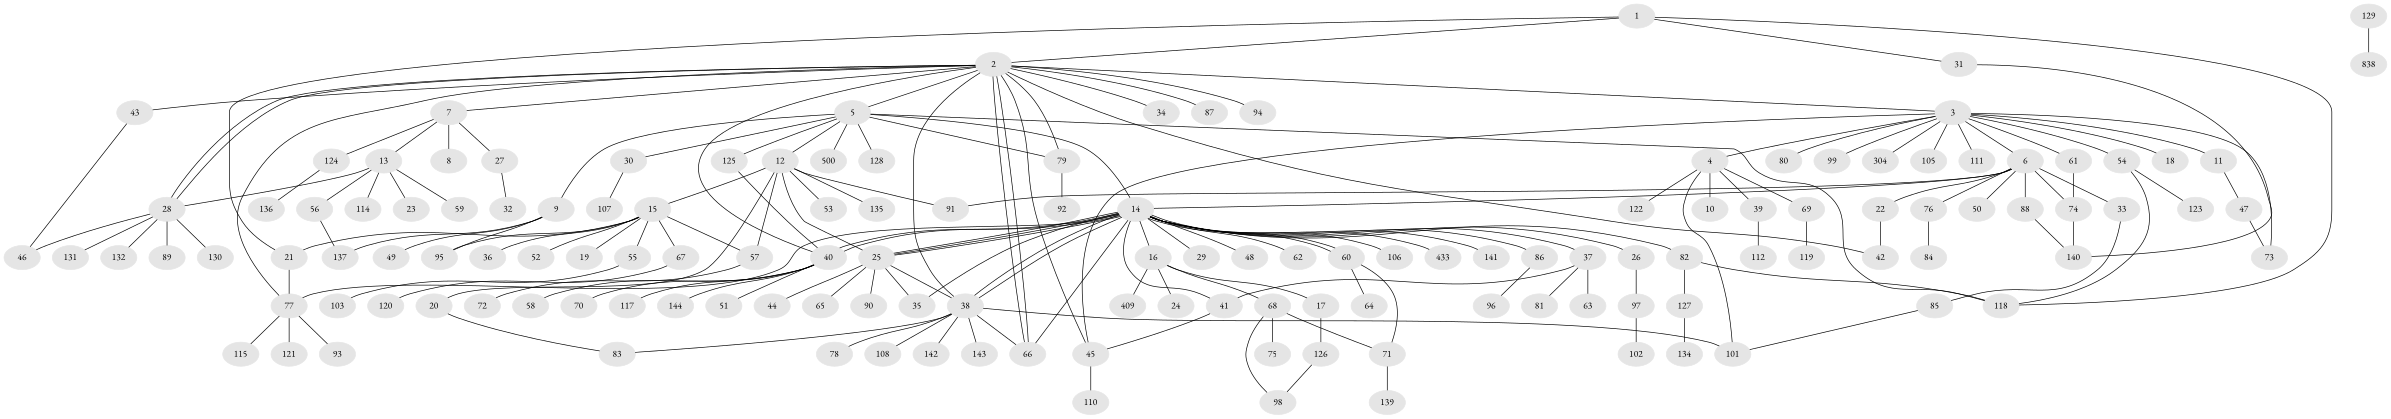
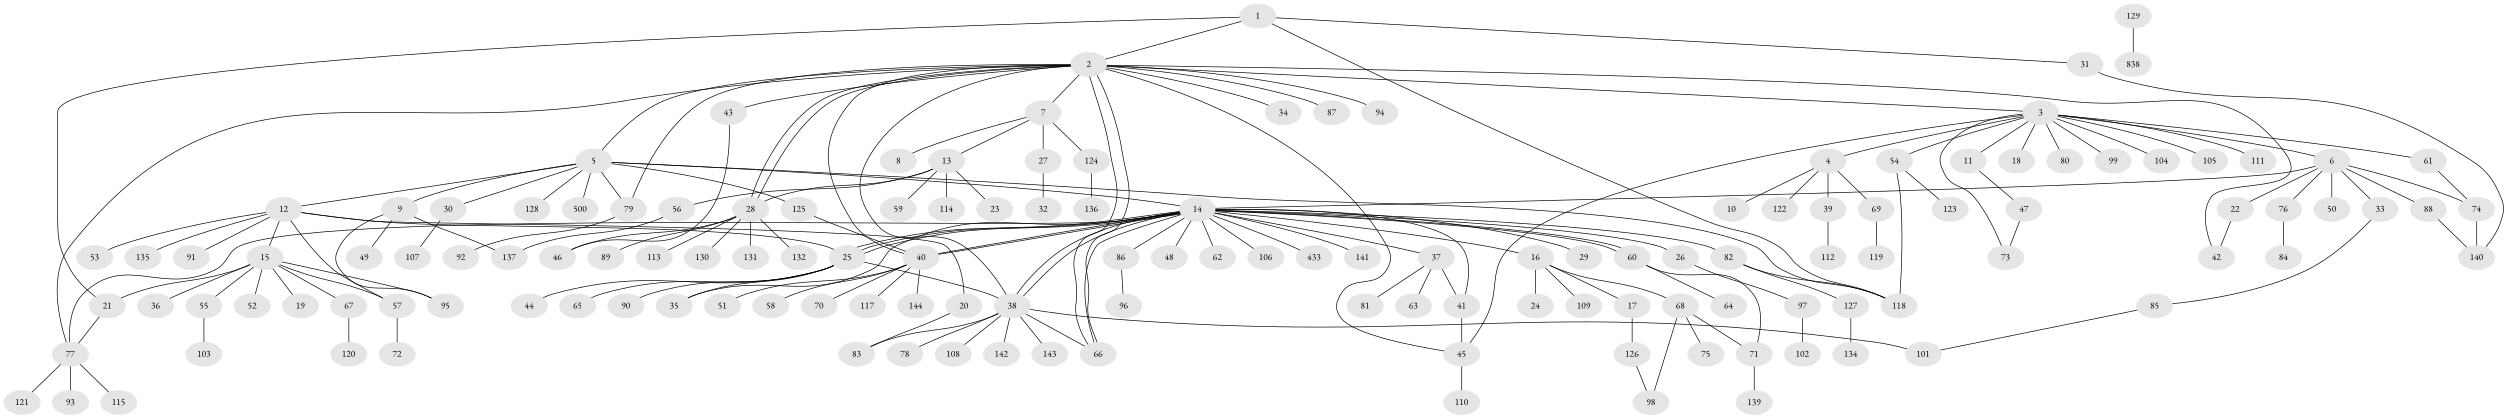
(1880, 161) -> (2161, 161)
(1490, 192) -> none
(1711, 251) -> none
none -> (654, 258)
(1128, 306) -> (1584, 306)
